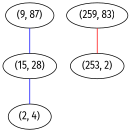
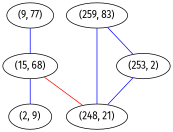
(30, 15) -> (30, 15)
(97, 41) -> (120, 41)
(30, 66) -> (30, 66)
(30, 117) -> (30, 117)
none -> (97, 117)
